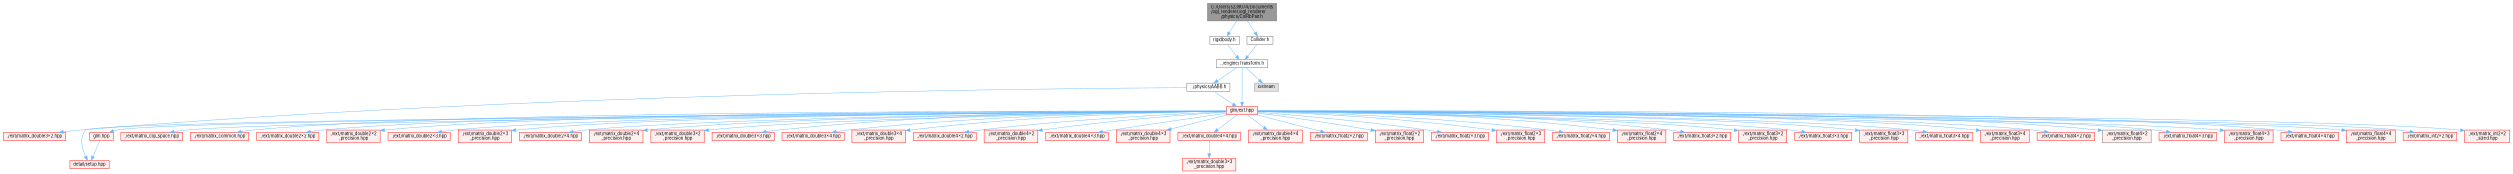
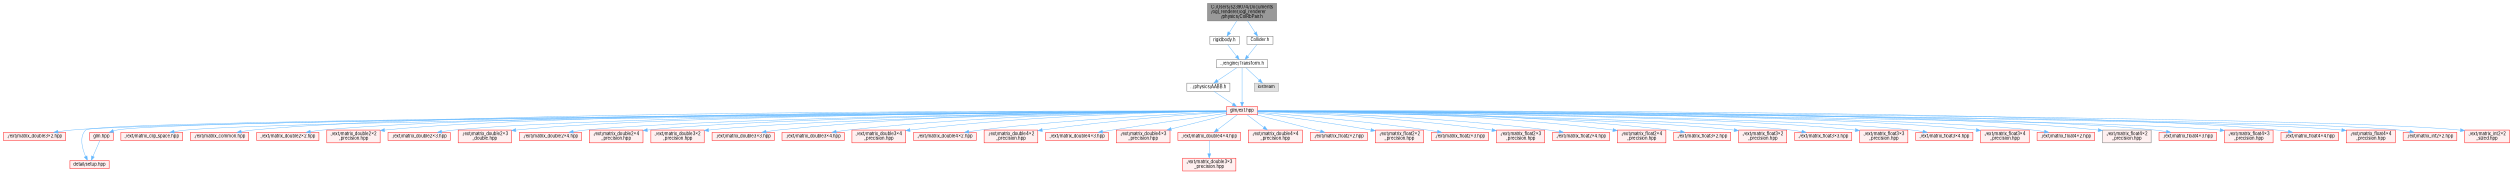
(625, 99) -> (642, 117)
(485, 136) -> (485, 136)
